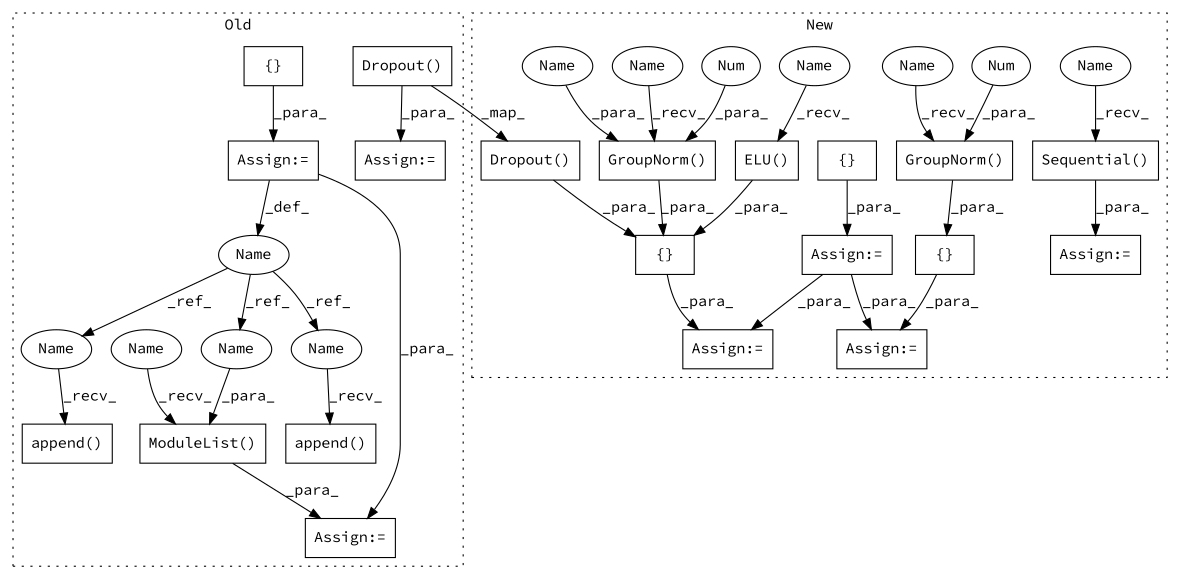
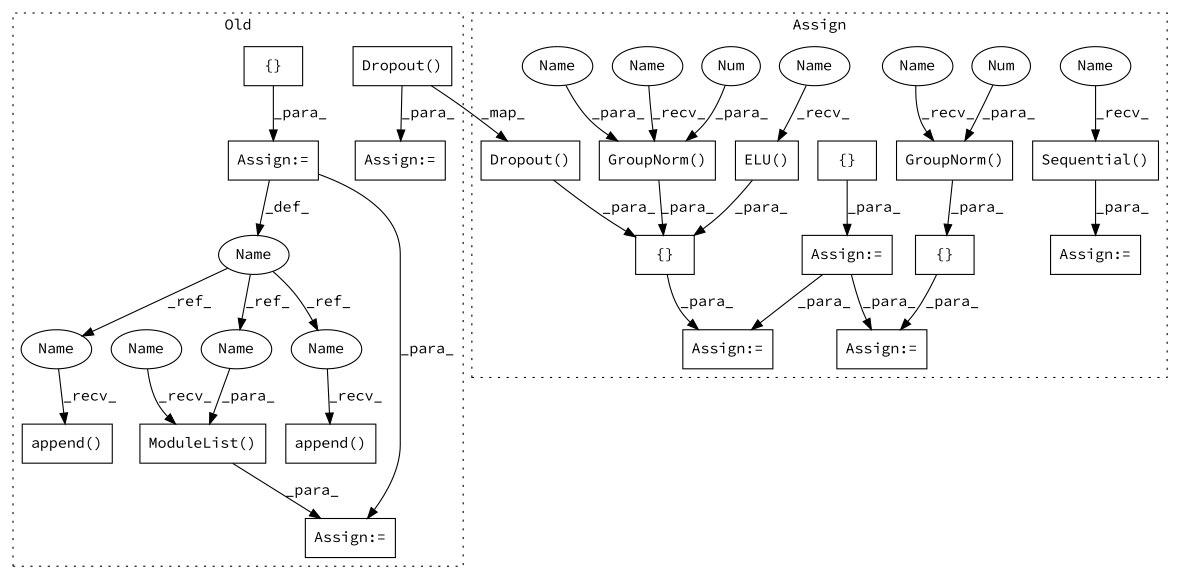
(820, 25) -> (820, 25)
